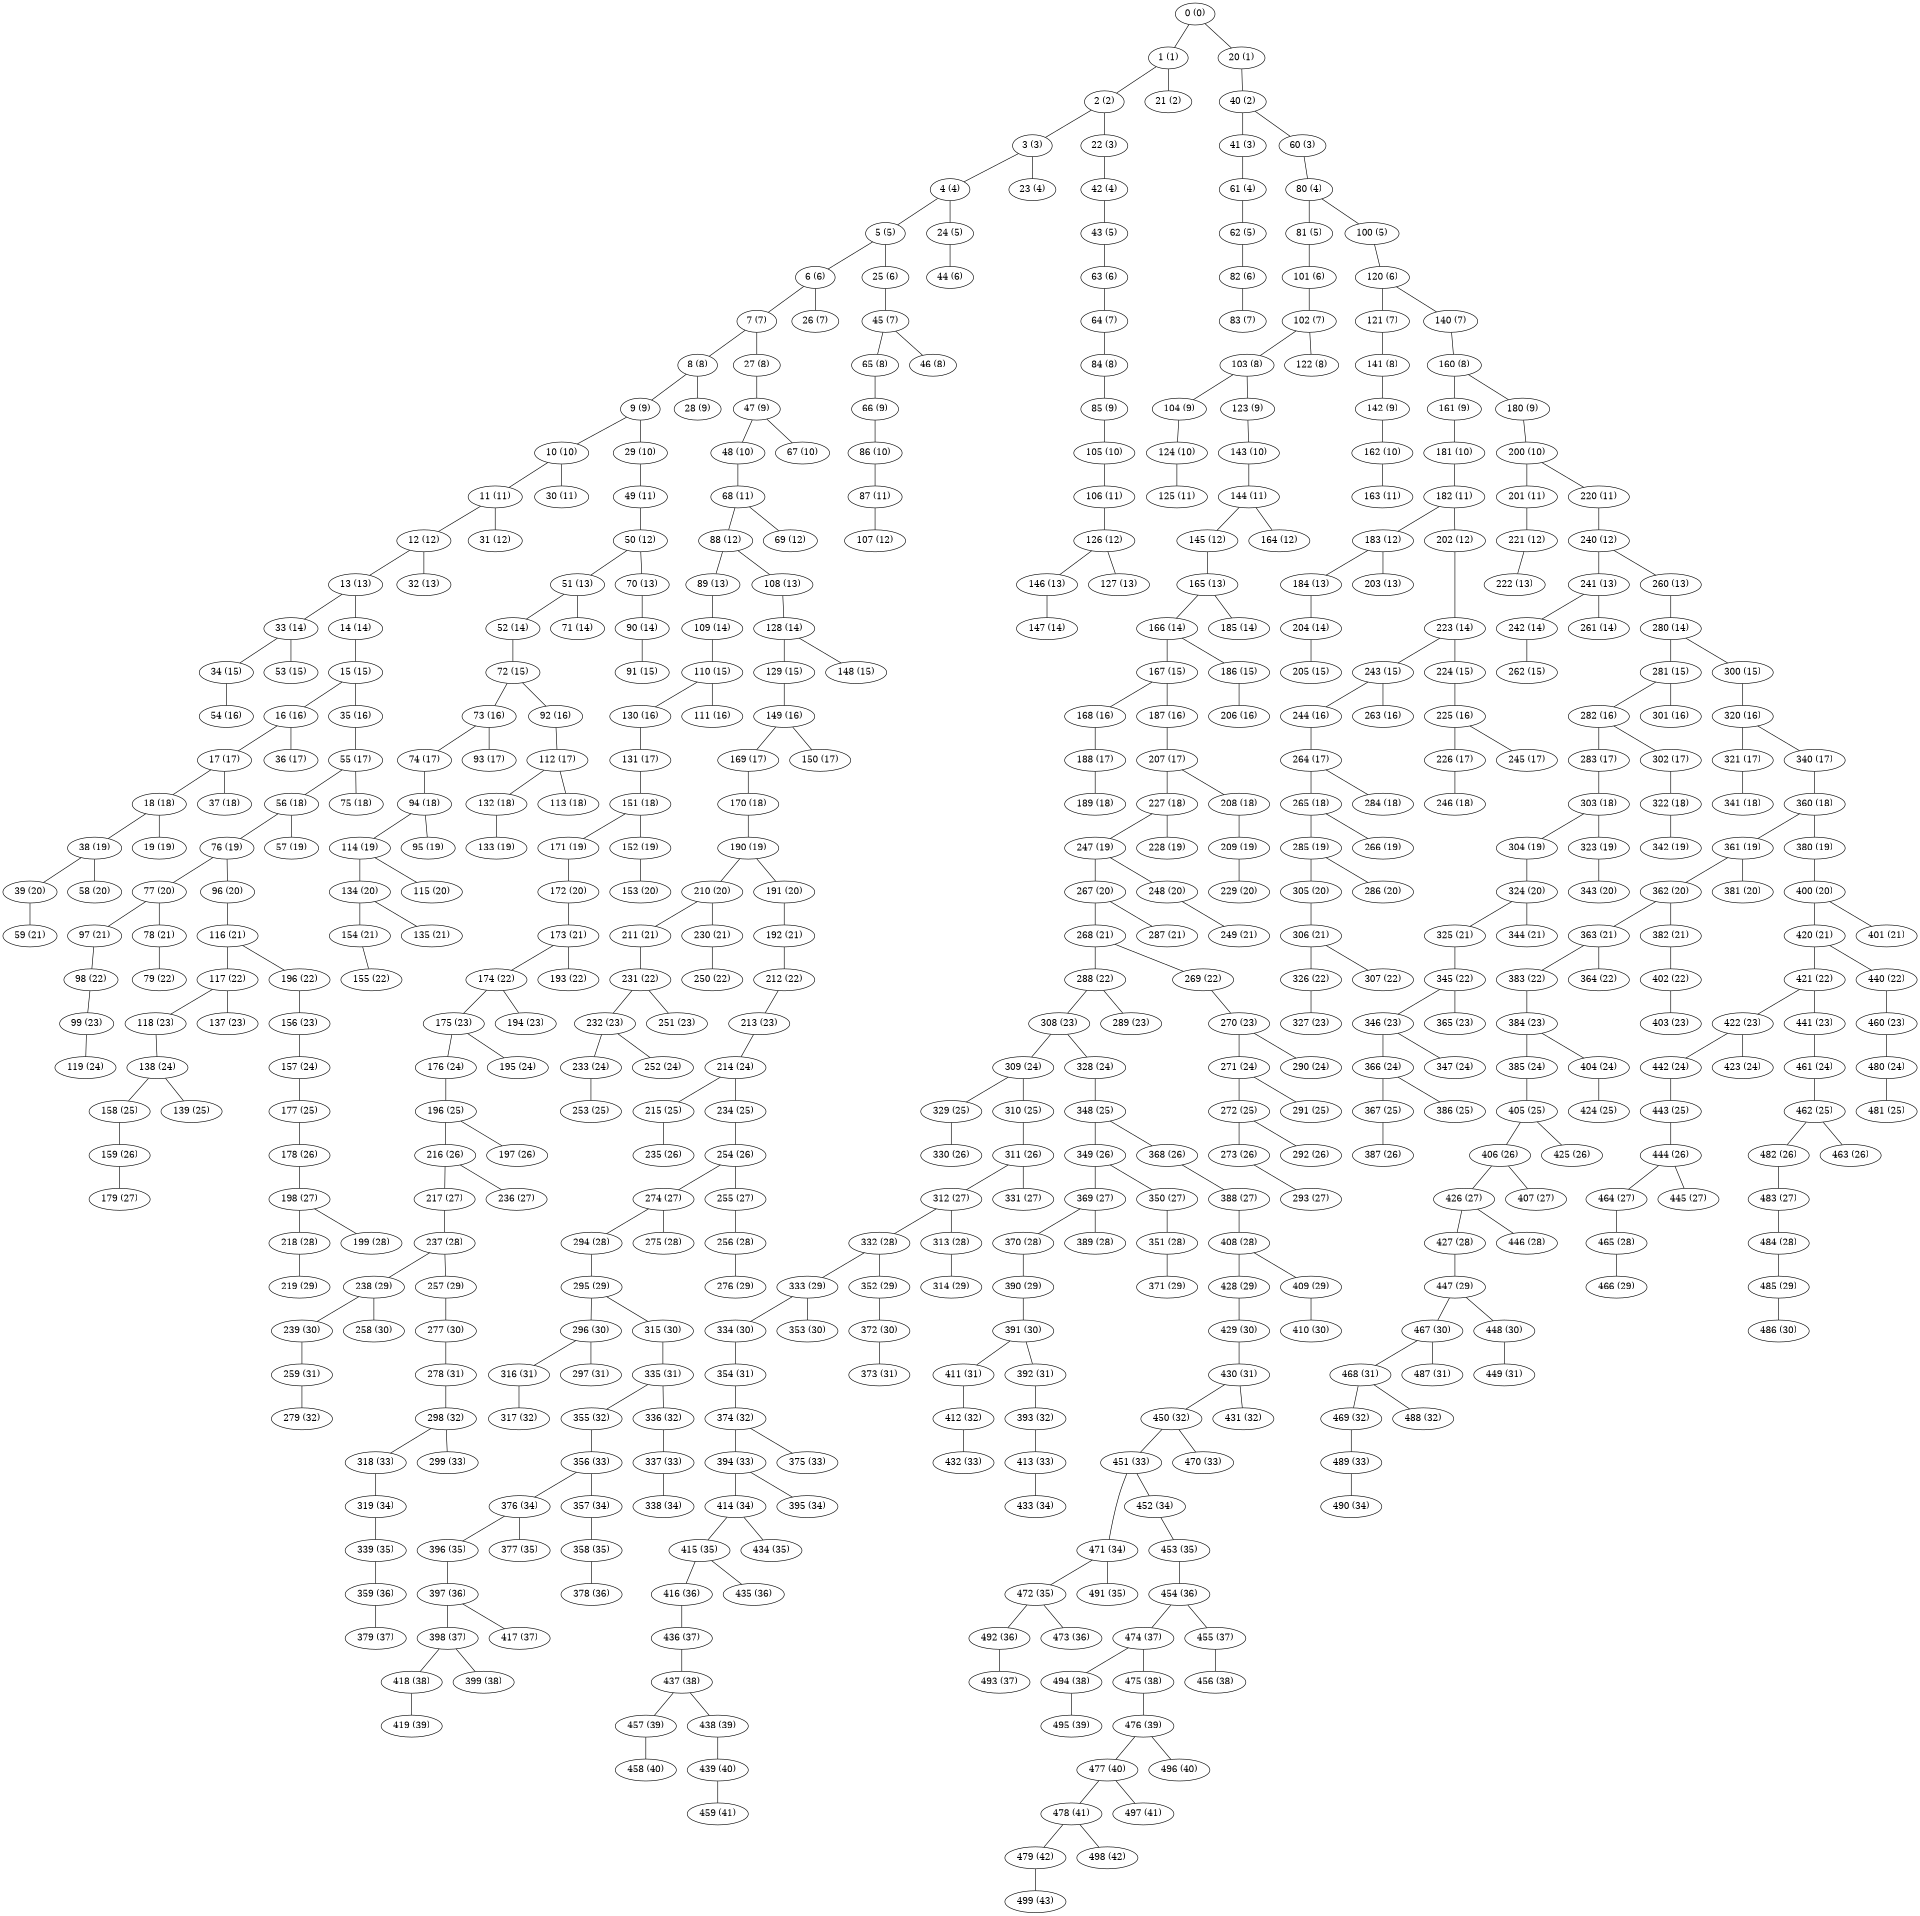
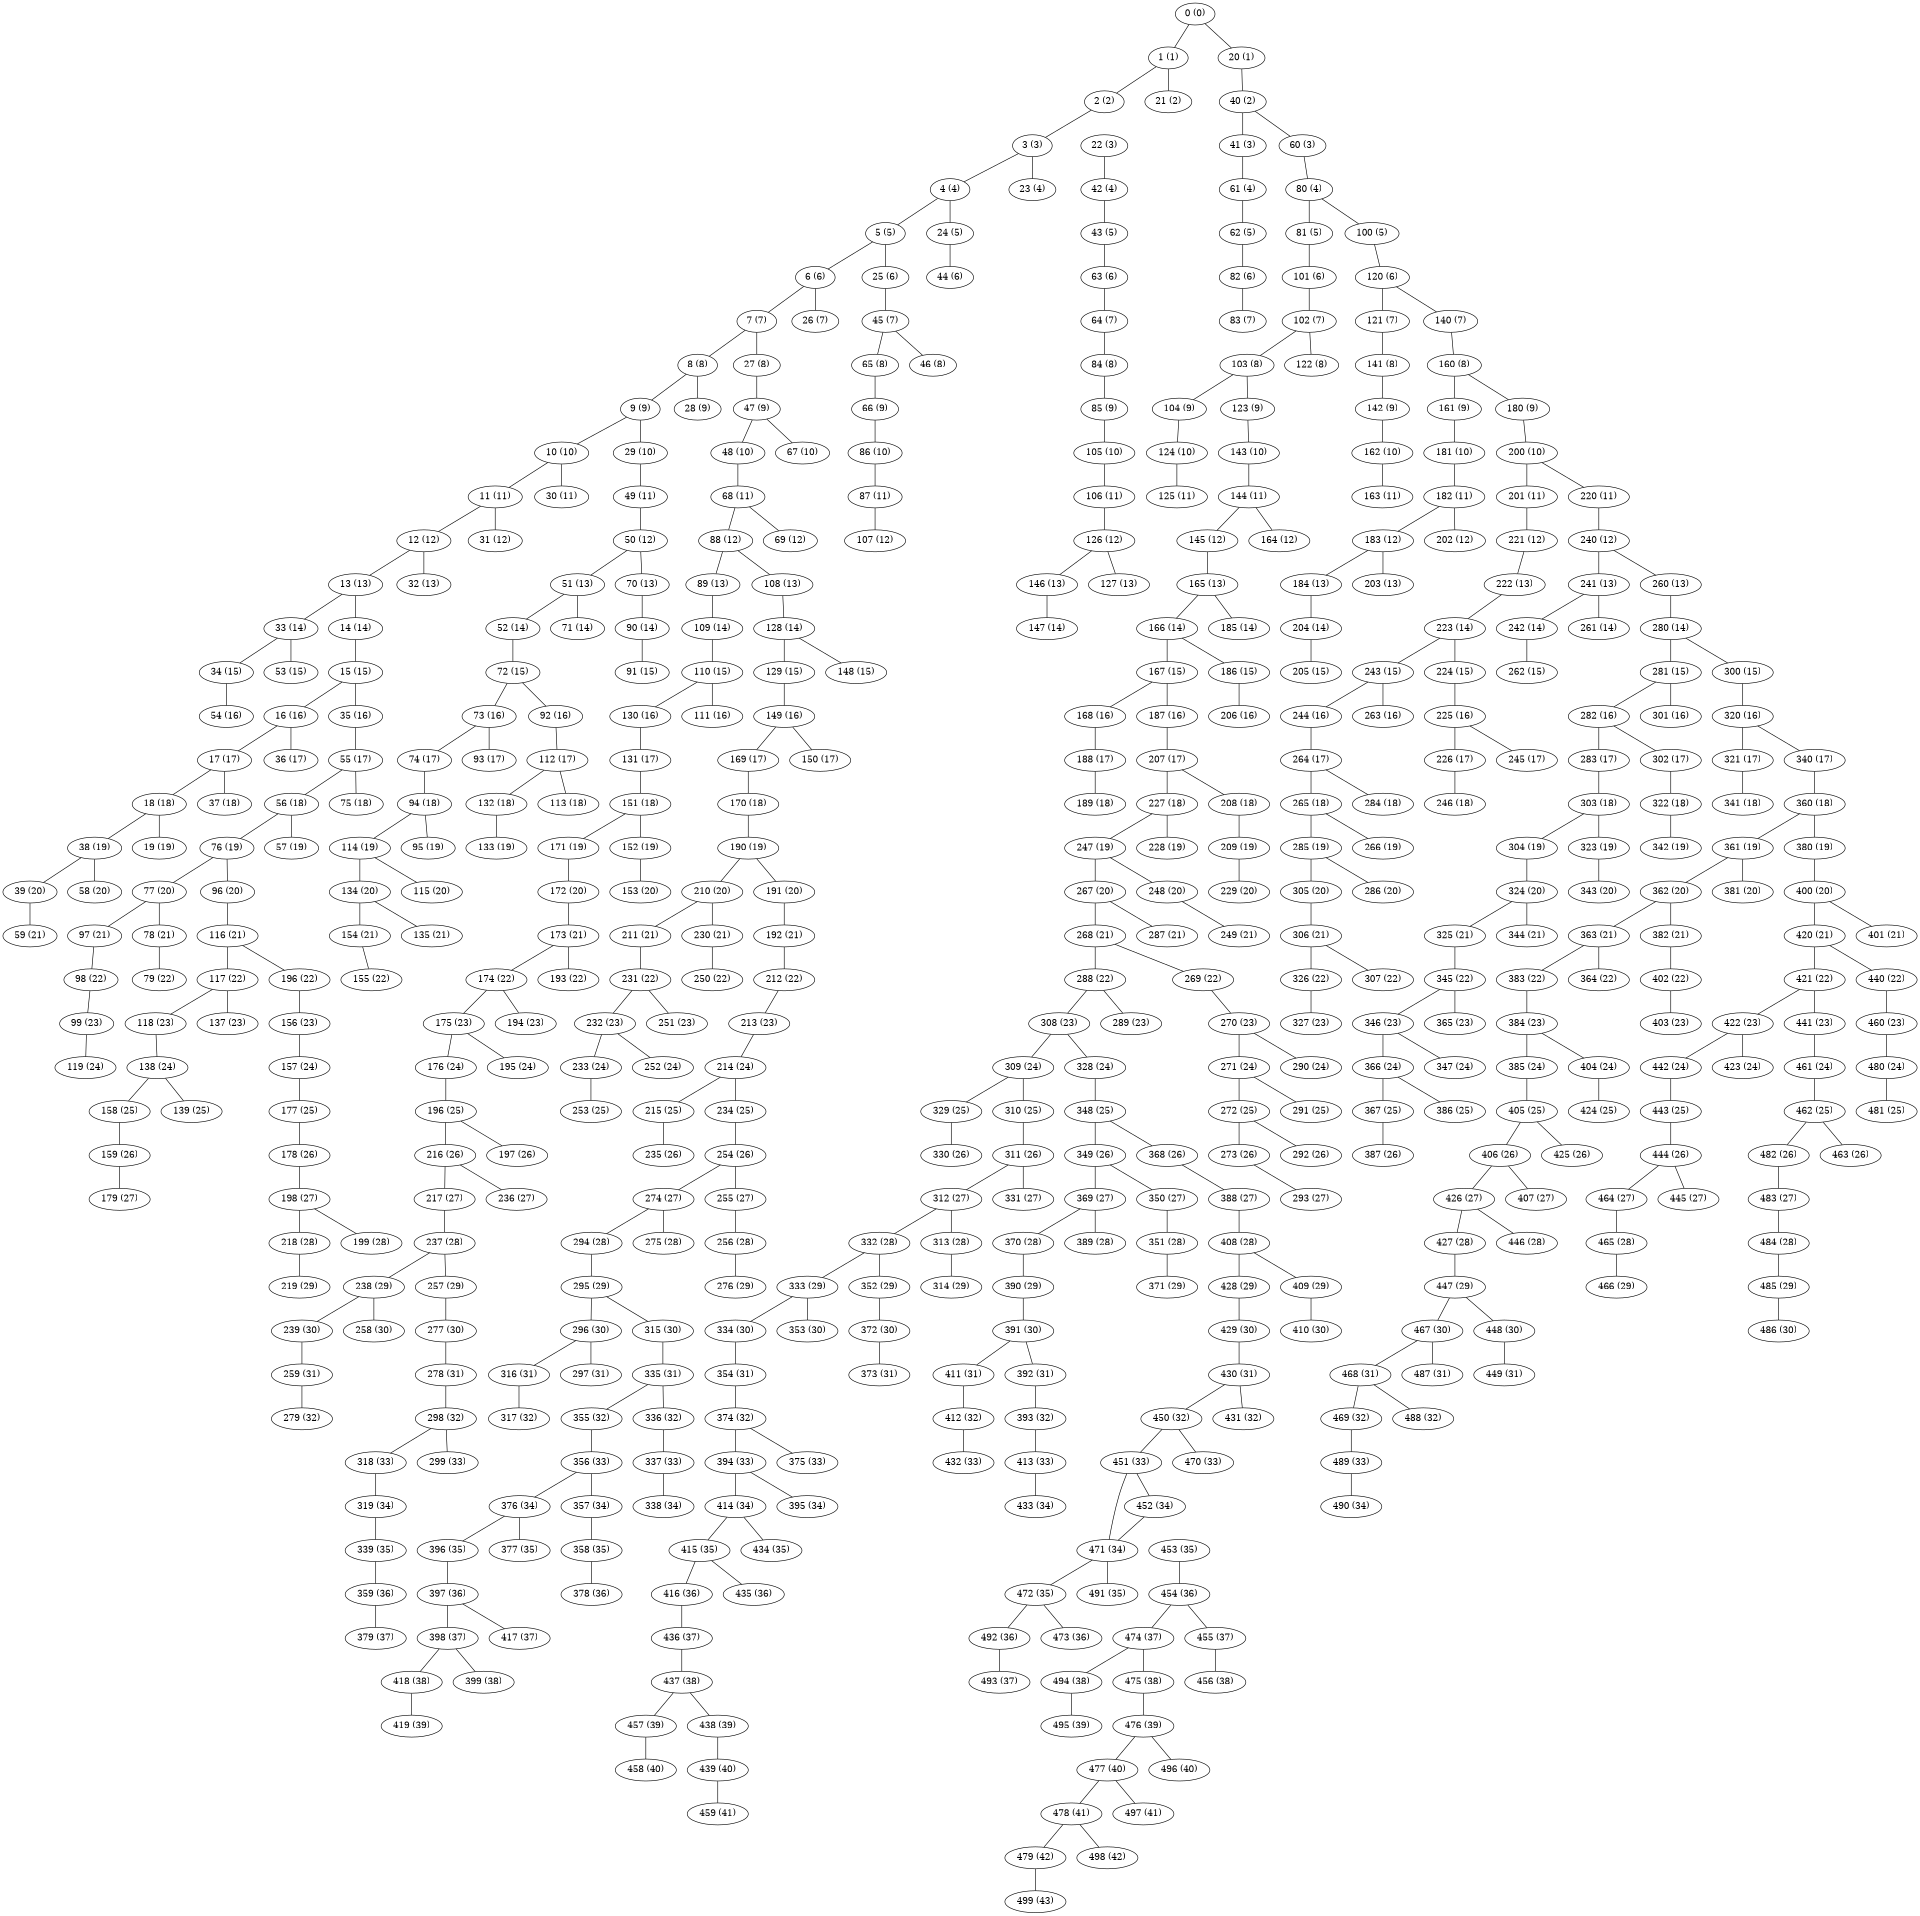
(1104, 124) -> none
(1455, 585) -> (1485, 607)
(1167, 1529) -> (1131, 1529)
